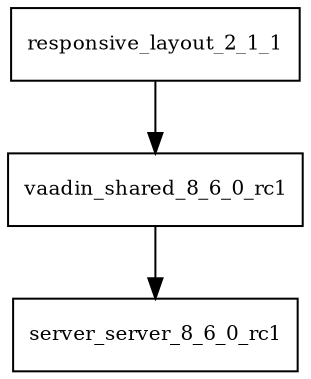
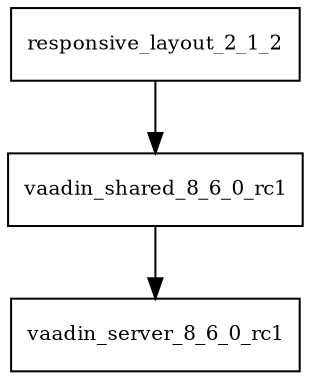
(155, 44) -> (155, 44)
(155, 335) -> (155, 335)
